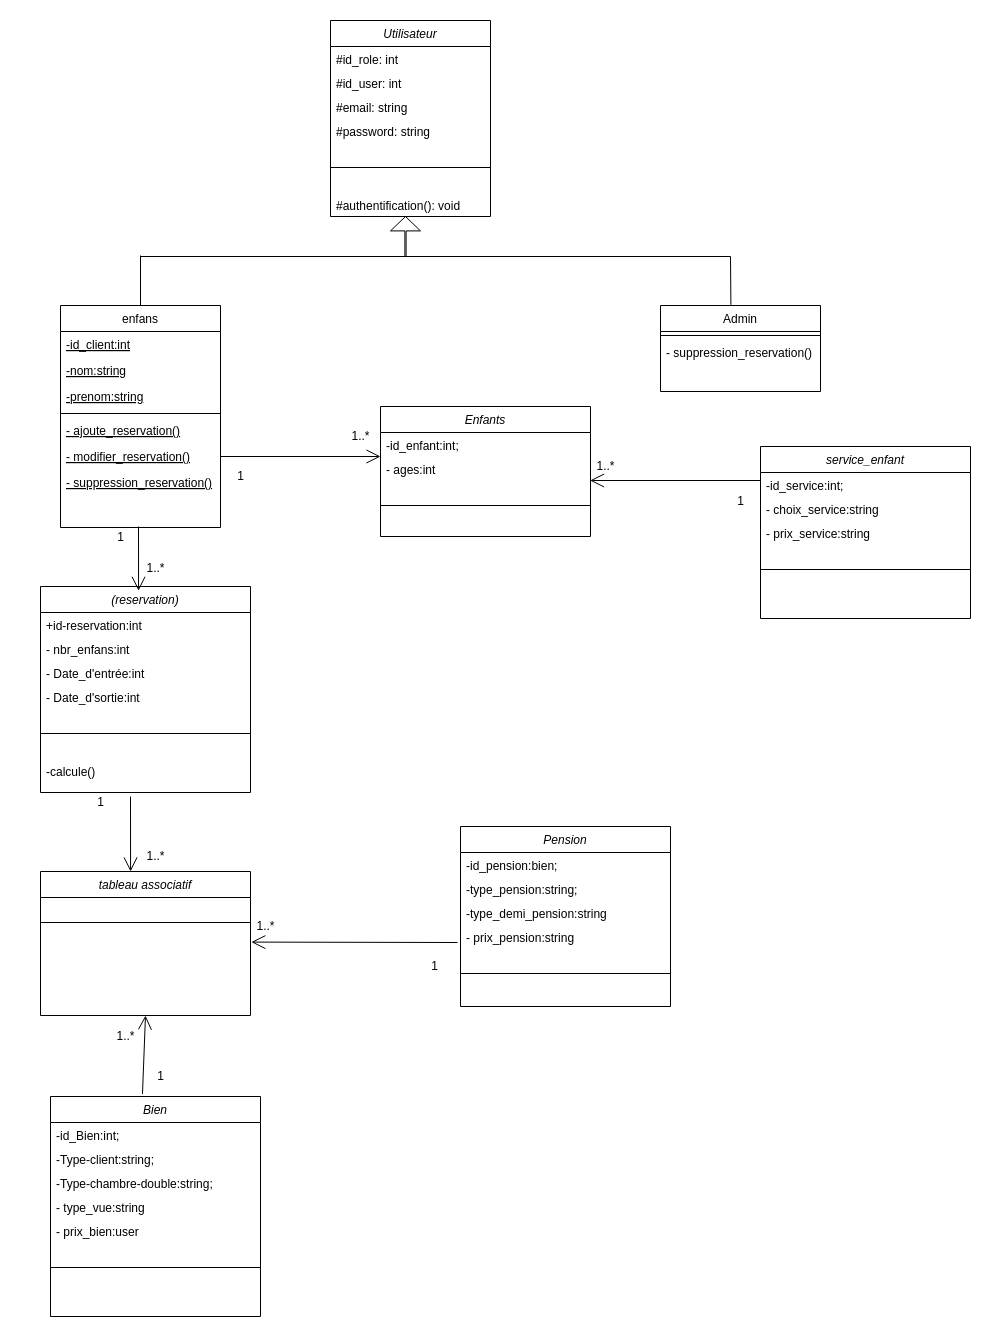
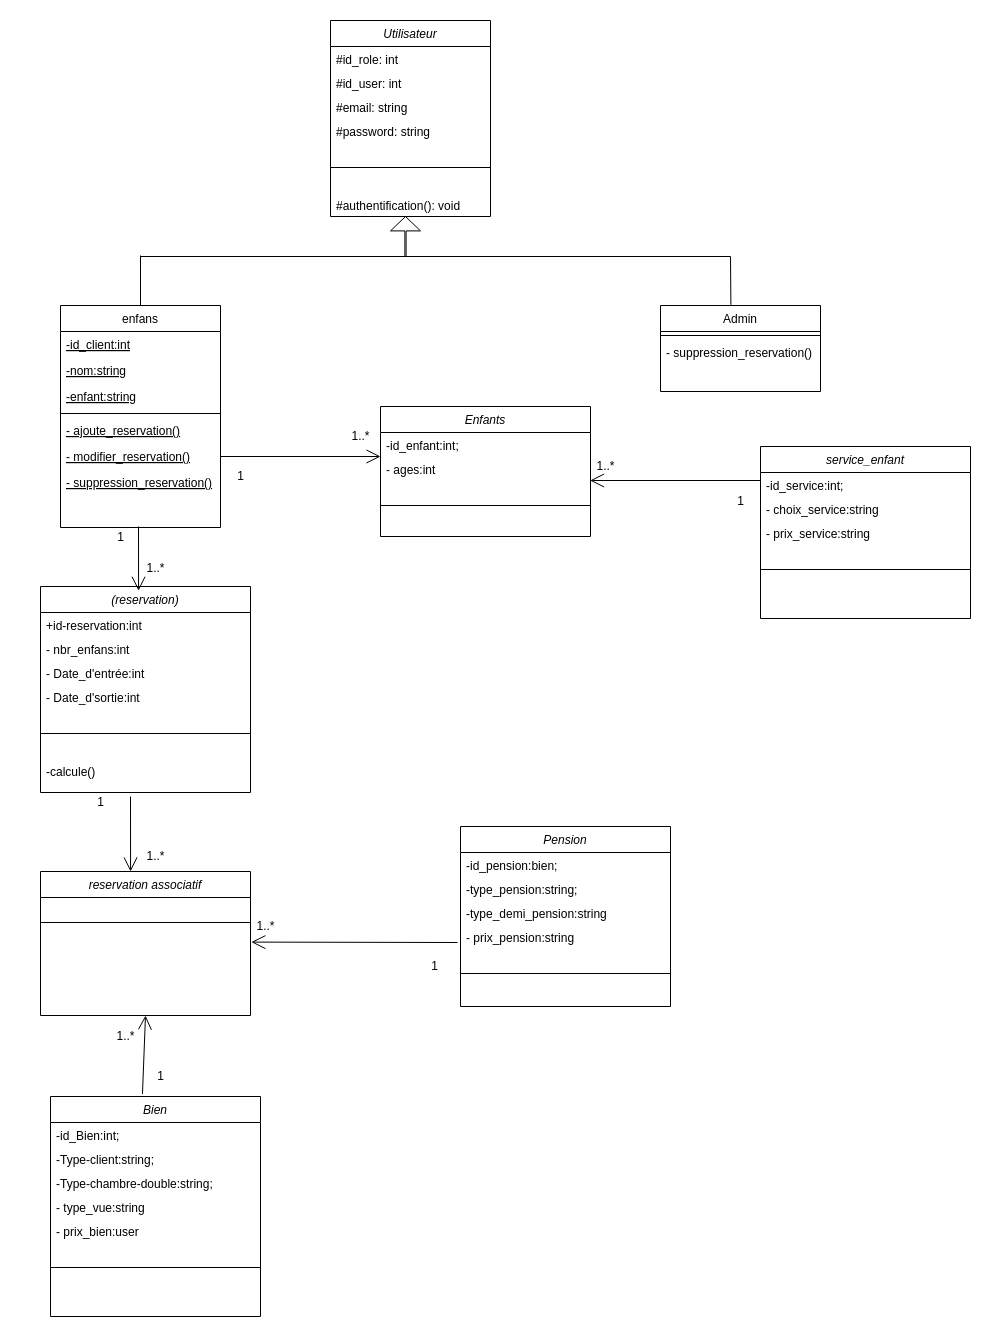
(110, 397) -> (110, 397)
(145, 885) -> (145, 885)
